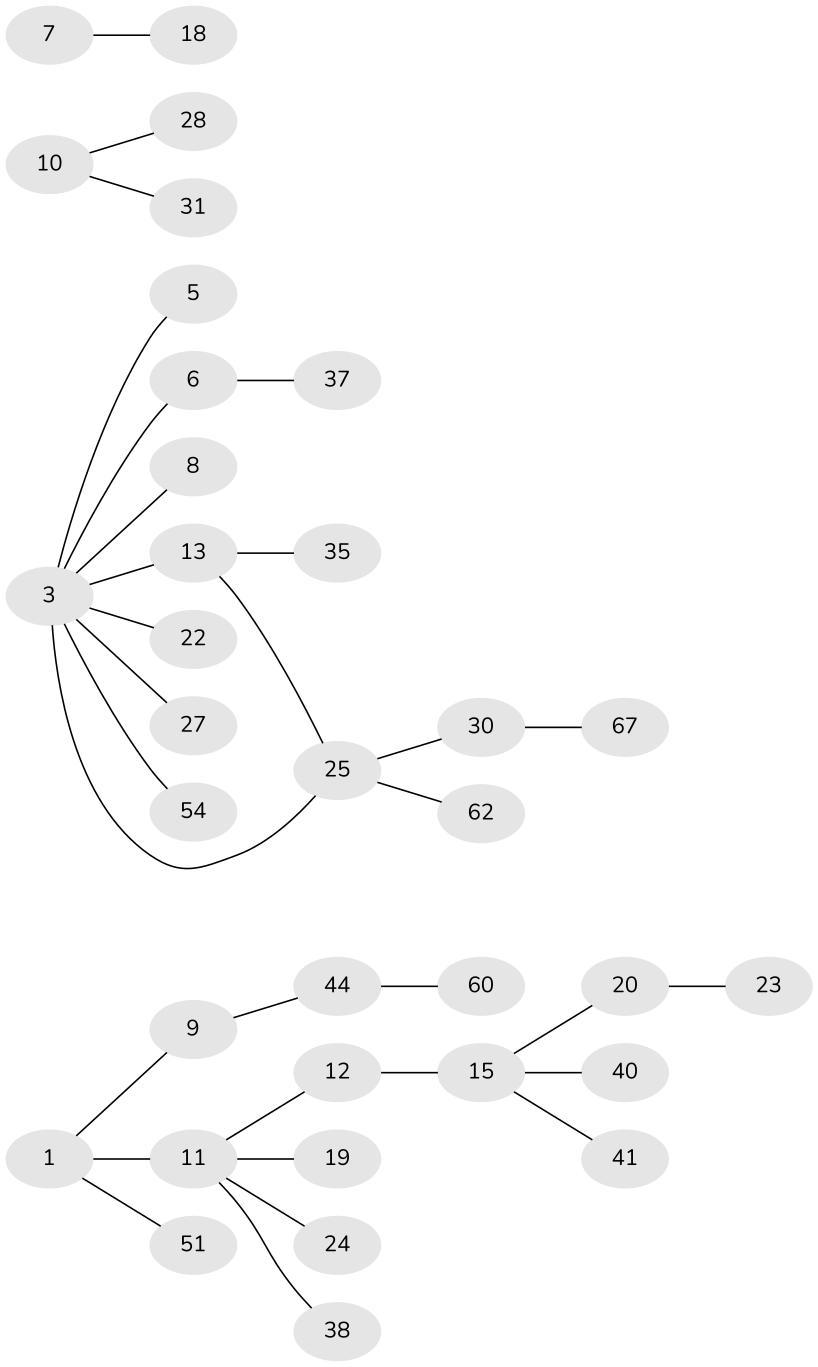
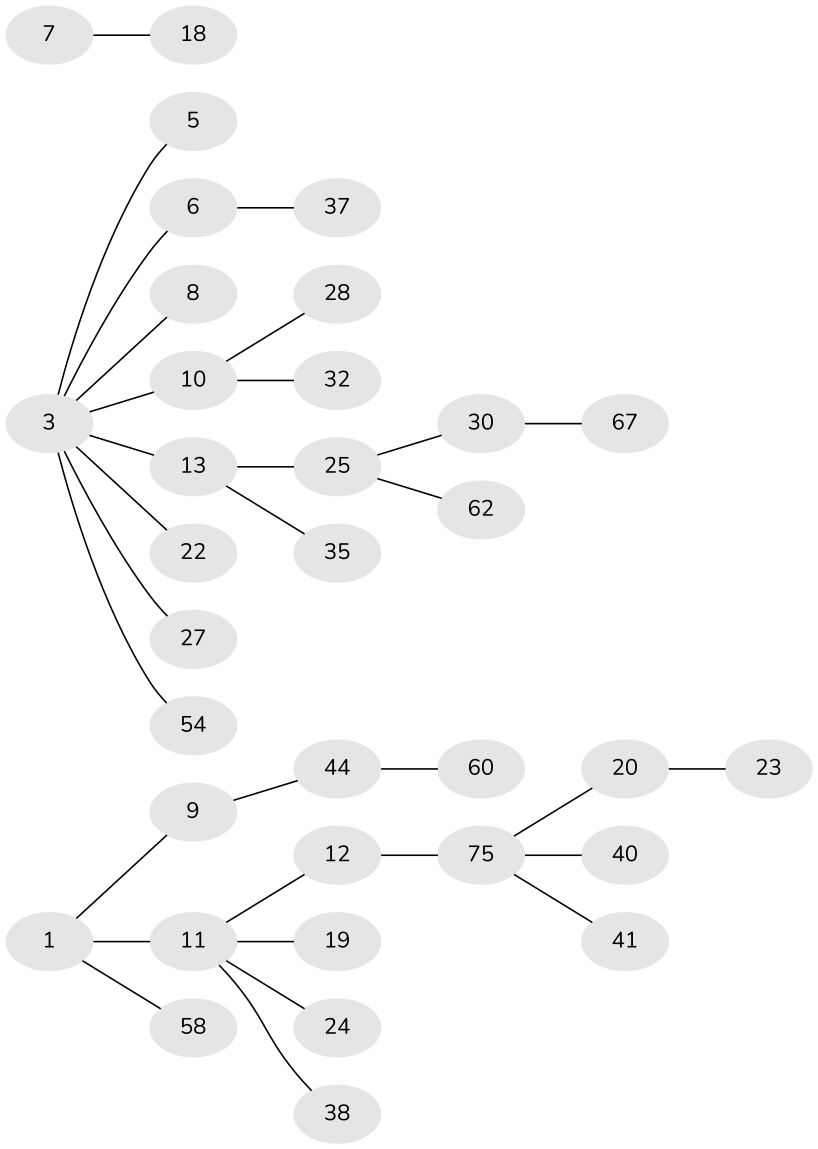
(193, 208) -> (337, 380)
(125, 833) -> (122, 402)
(481, 1073) -> (481, 855)
(193, 1245) -> (193, 1028)
